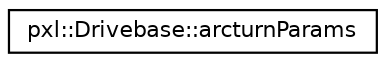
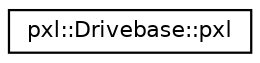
(193, 31) -> (130, 31)
